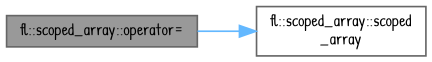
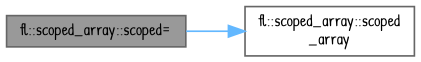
(102, 31) -> (96, 31)
